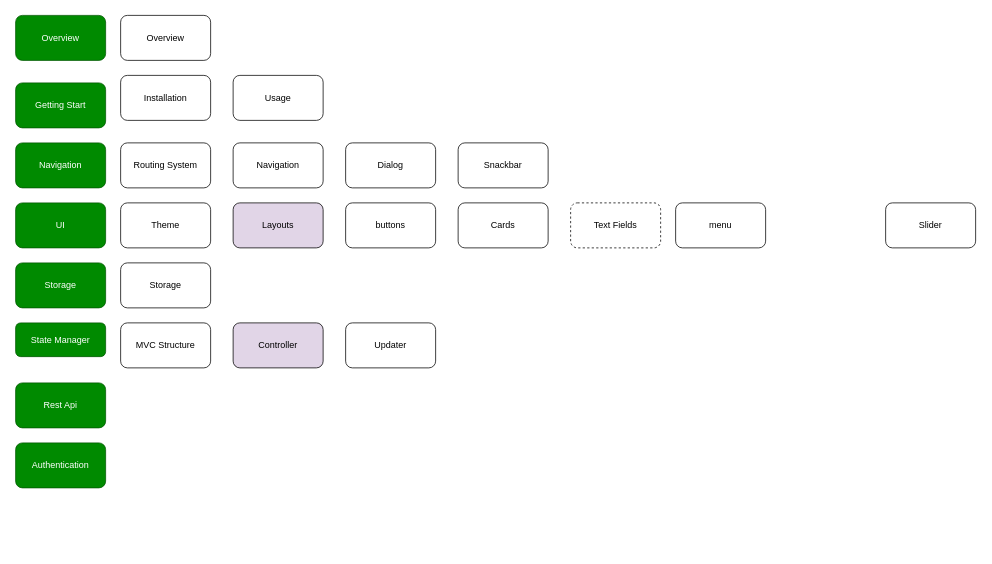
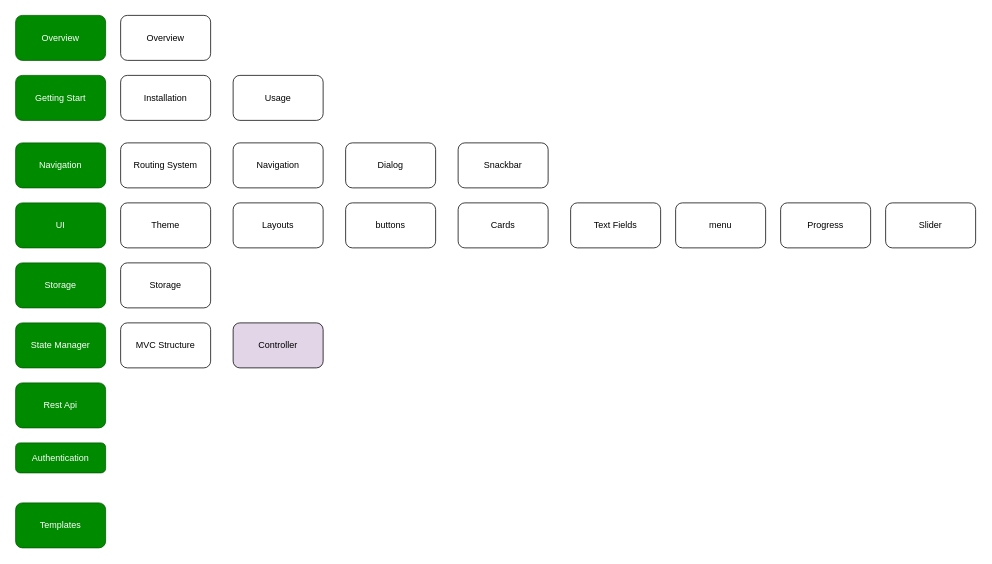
(60, 105) -> (60, 98)
(278, 225) -> (278, 225)
(615, 225) -> (615, 225)
none -> (825, 225)
(60, 340) -> (60, 345)
(390, 345) -> none
(60, 465) -> (60, 458)
none -> (60, 525)
